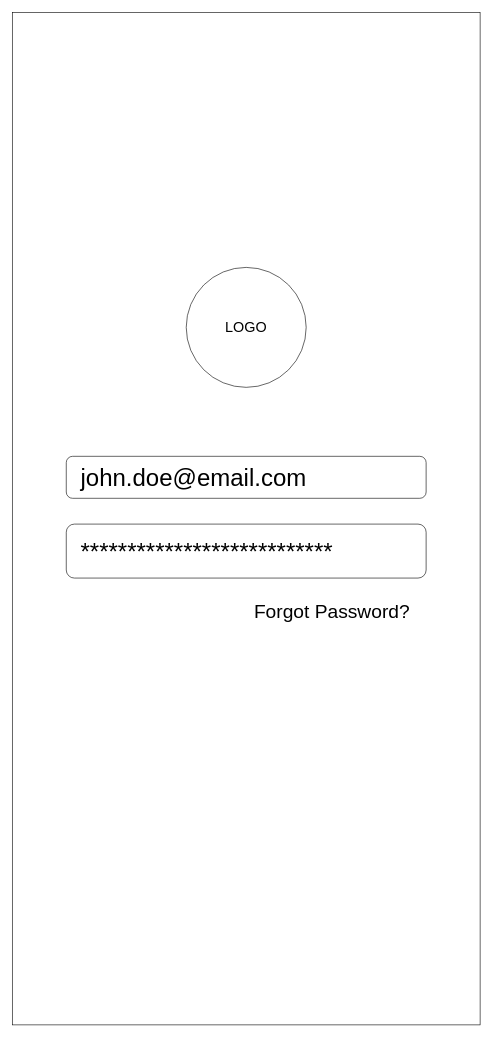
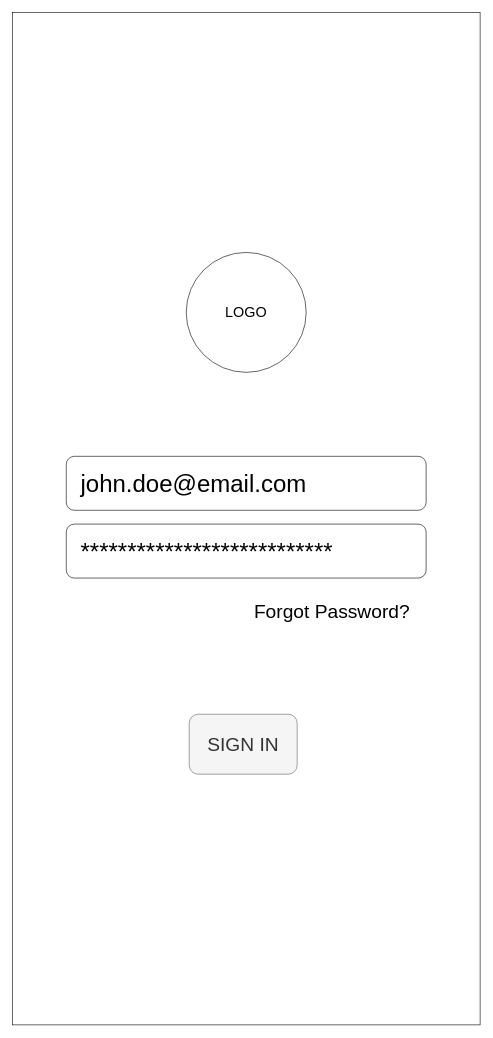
(246, 327) -> (246, 312)
(246, 477) -> (246, 483)
none -> (243, 744)
